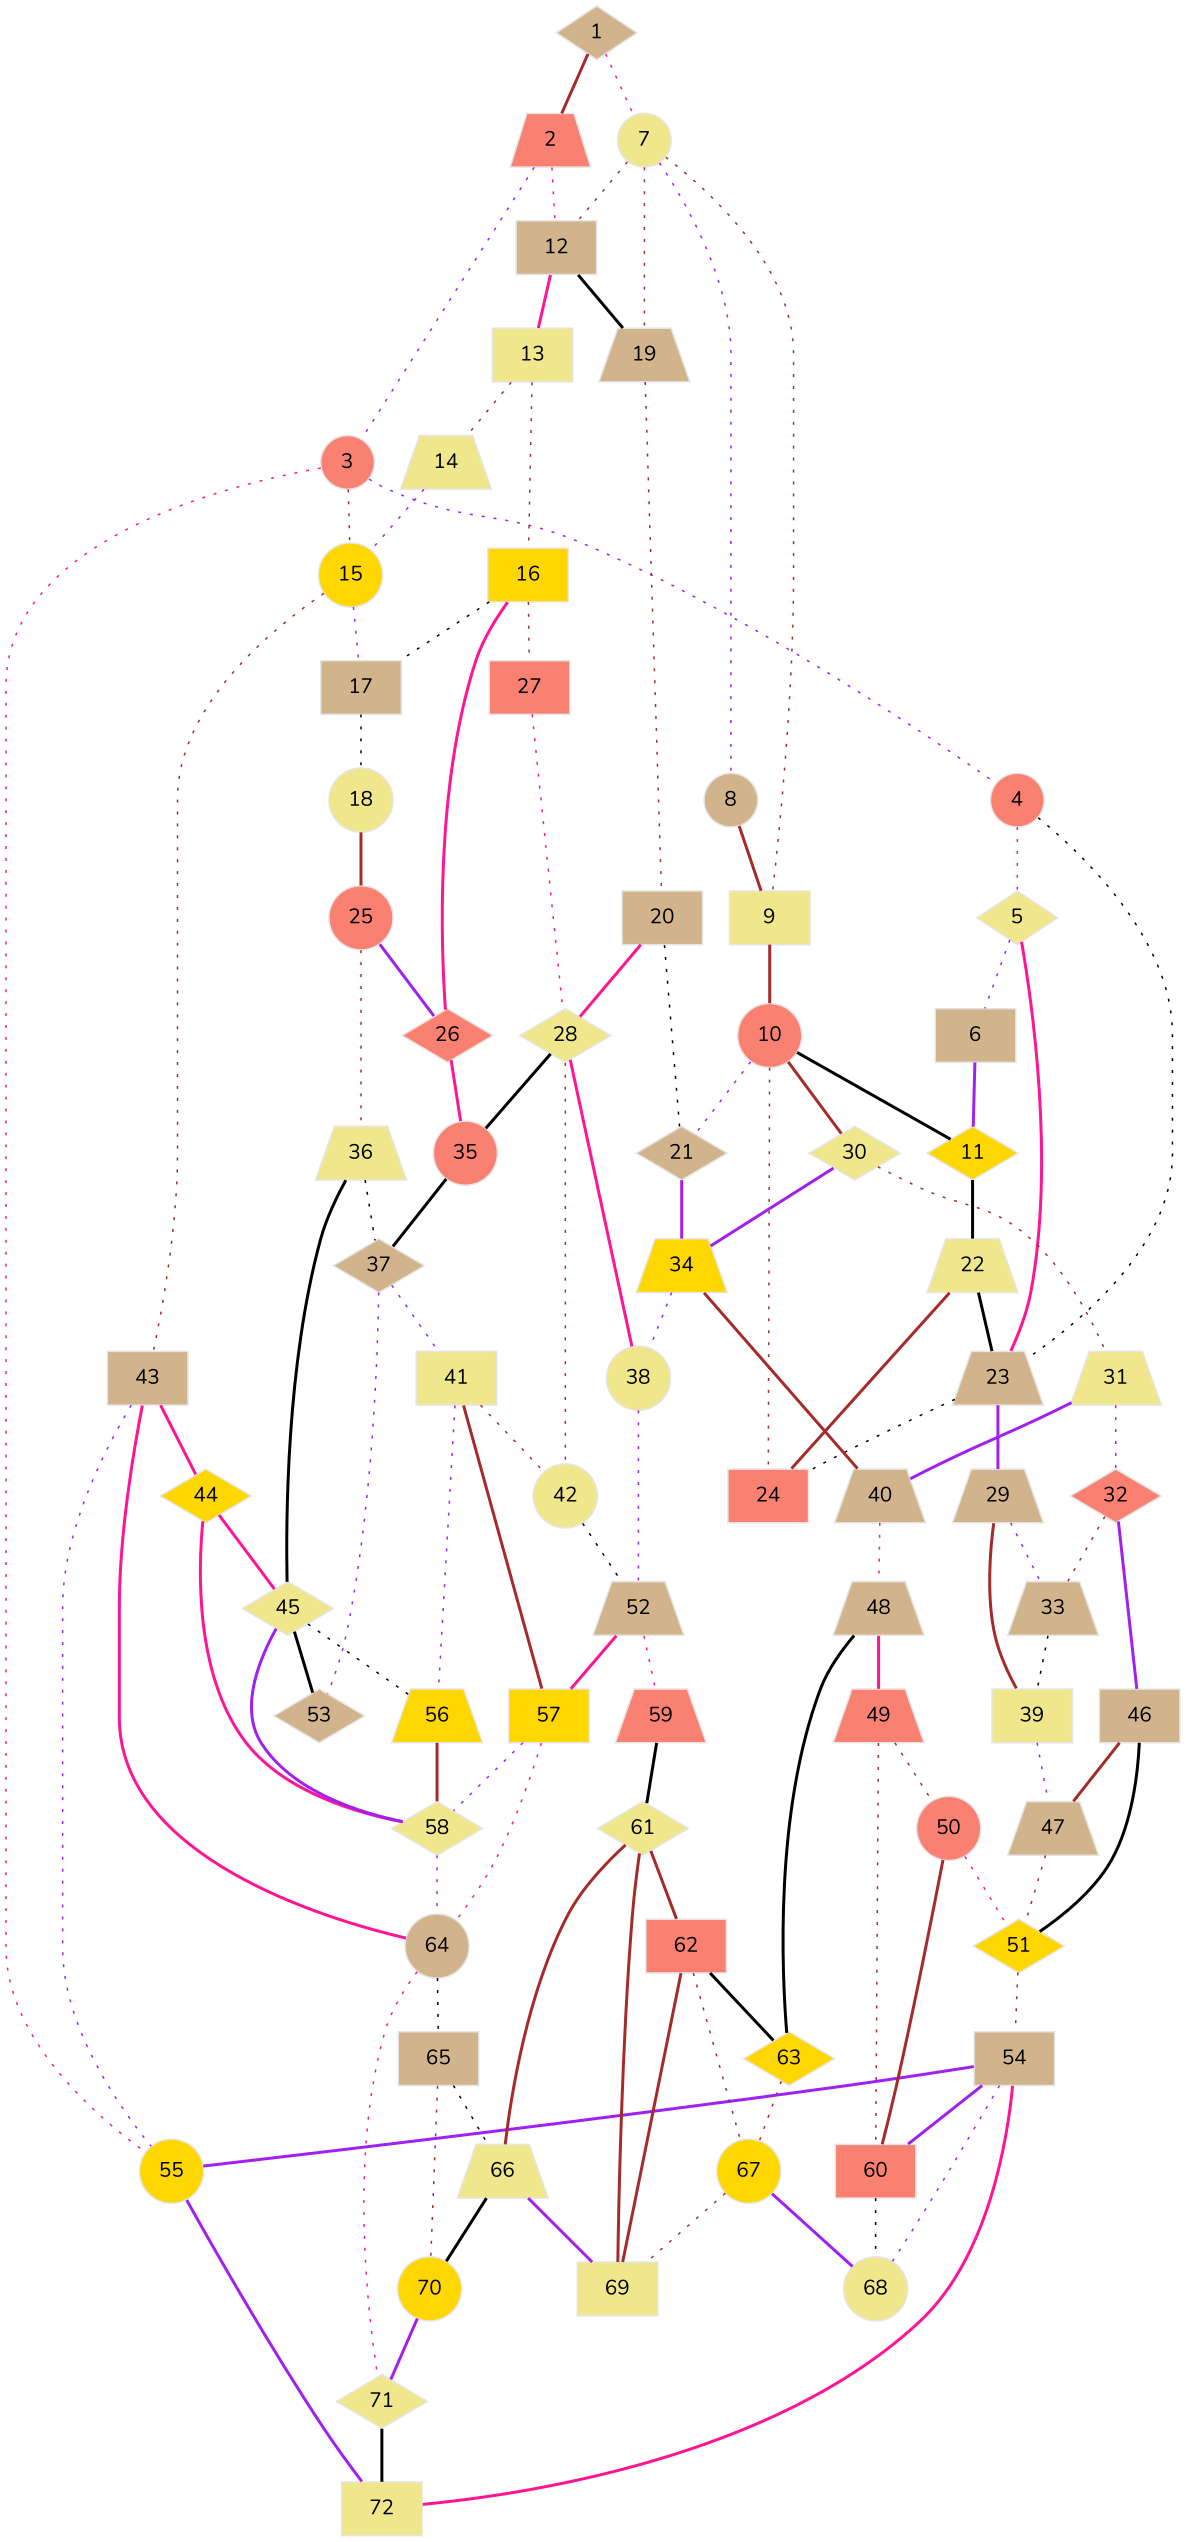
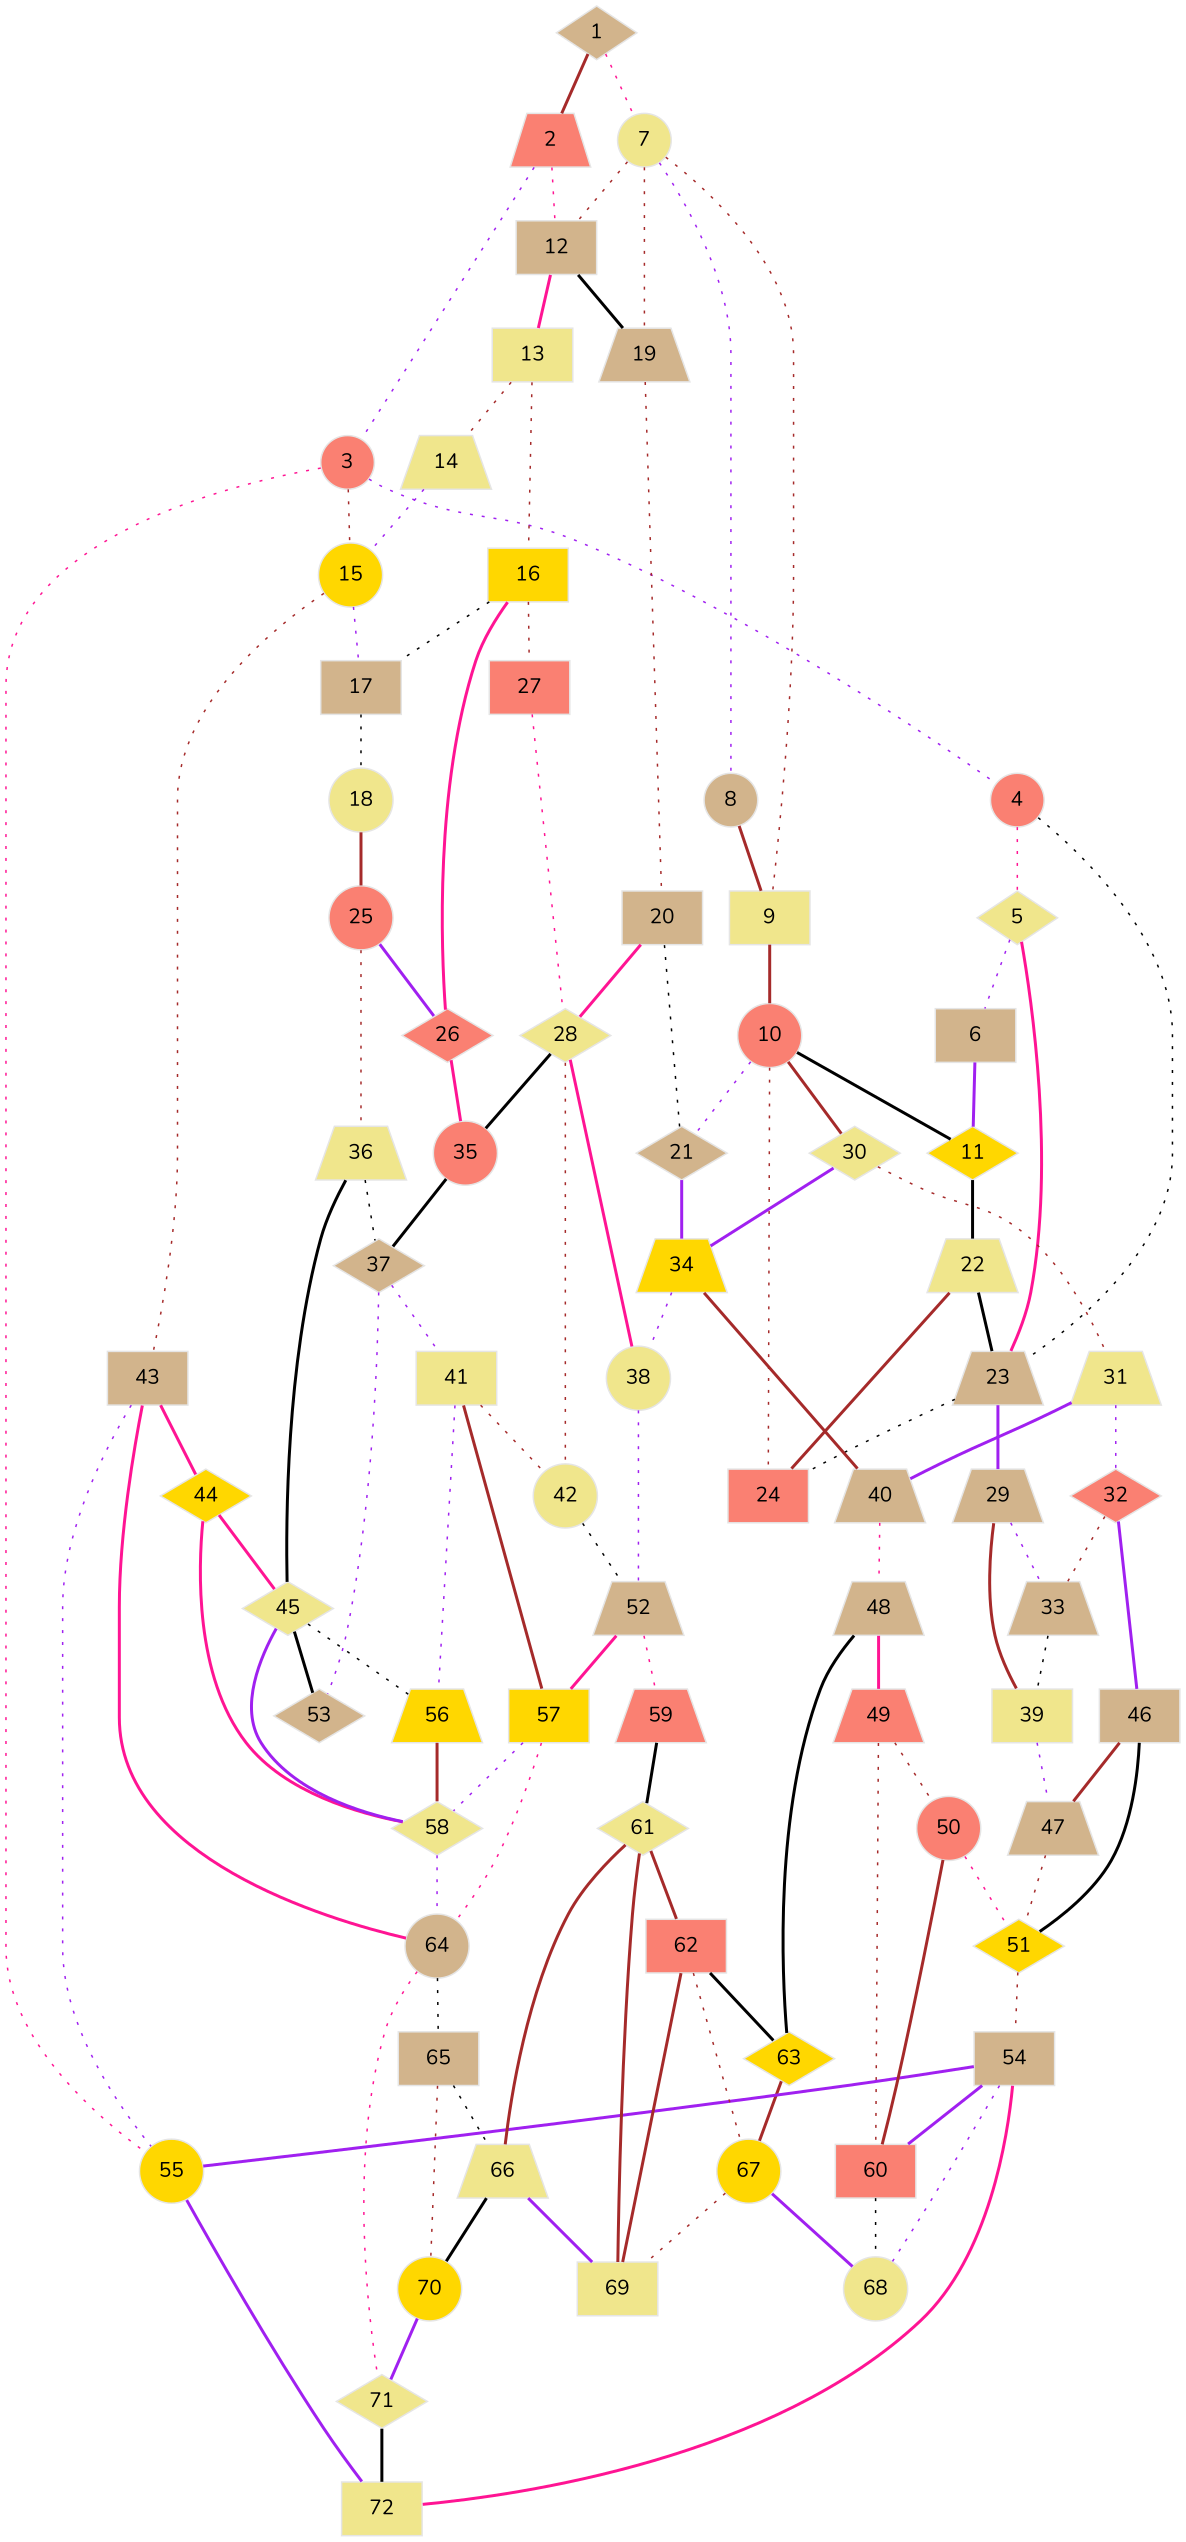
(770, 2111) -> (770, 2111)
